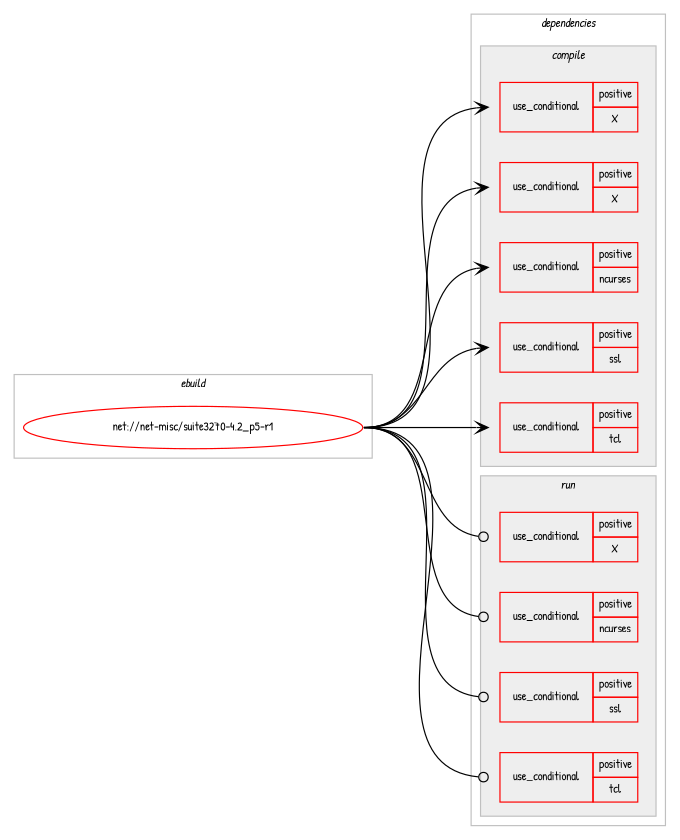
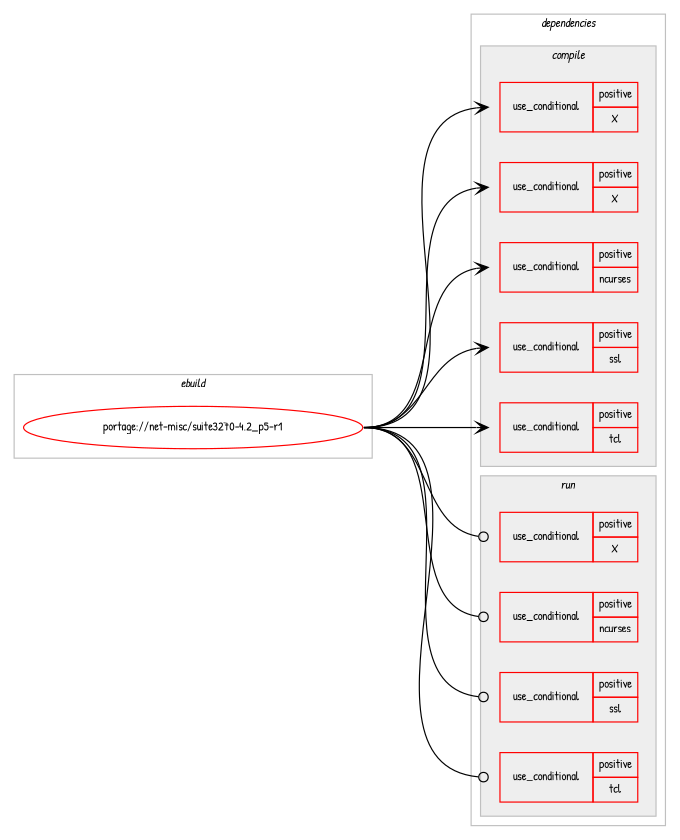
(193, 428) -> (193, 428)
